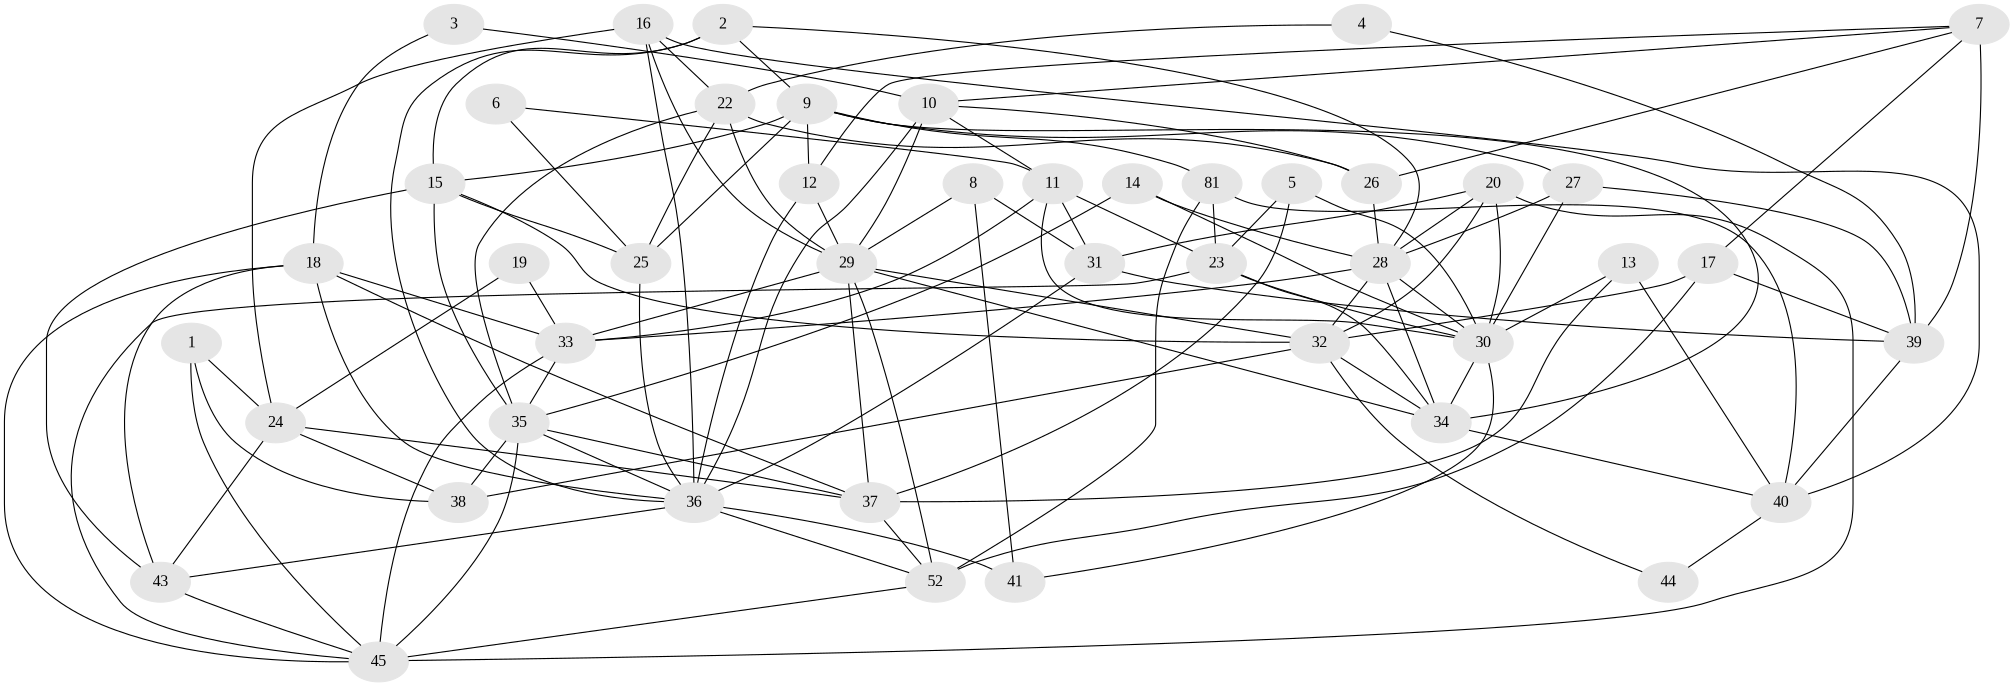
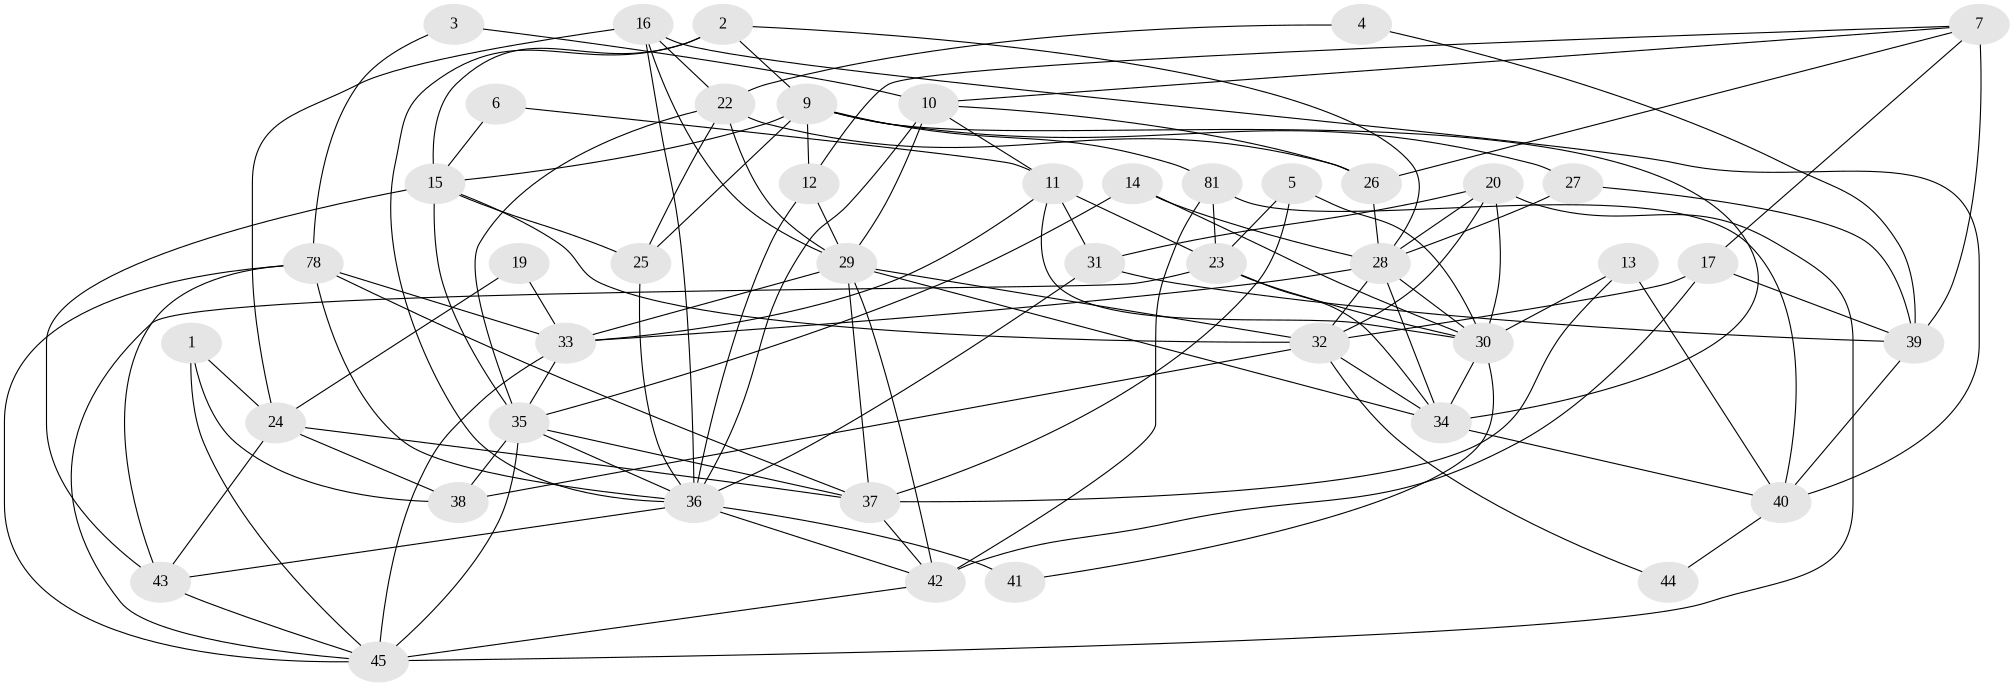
(568, 184) -> (465, 144)
(973, 184) -> none
(313, 263) -> (313, 263)
(1528, 263) -> none
(935, 582) -> (935, 582)
